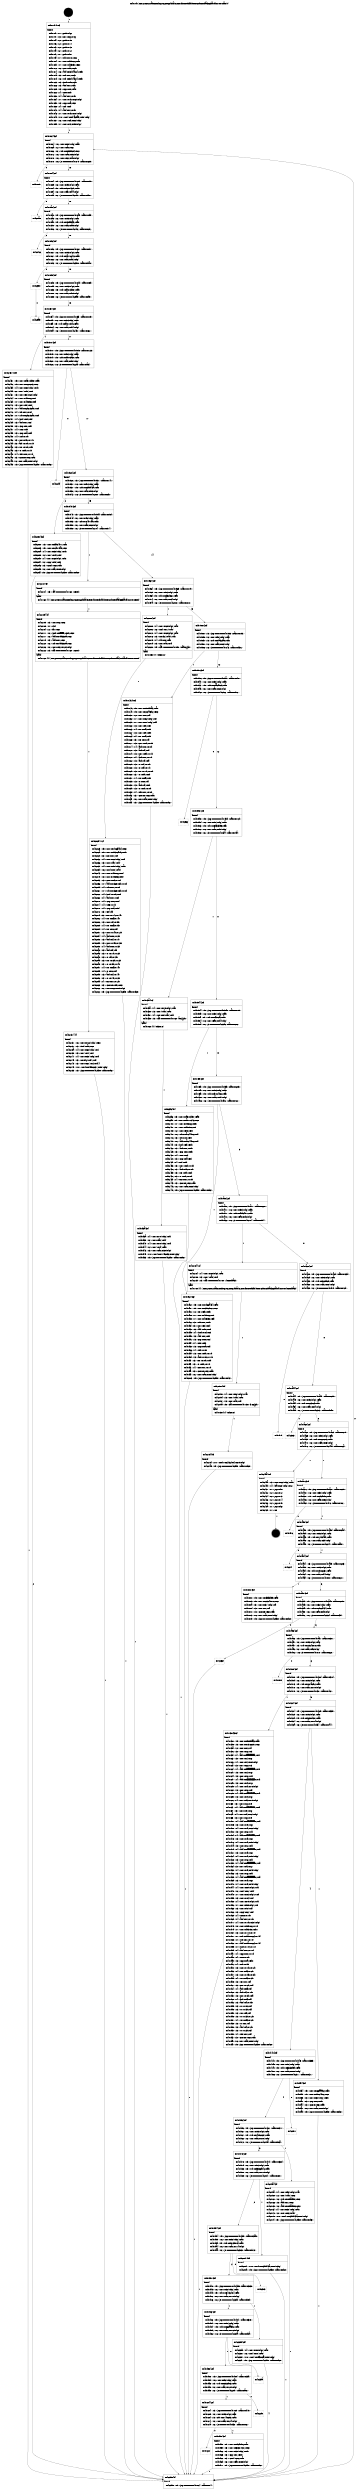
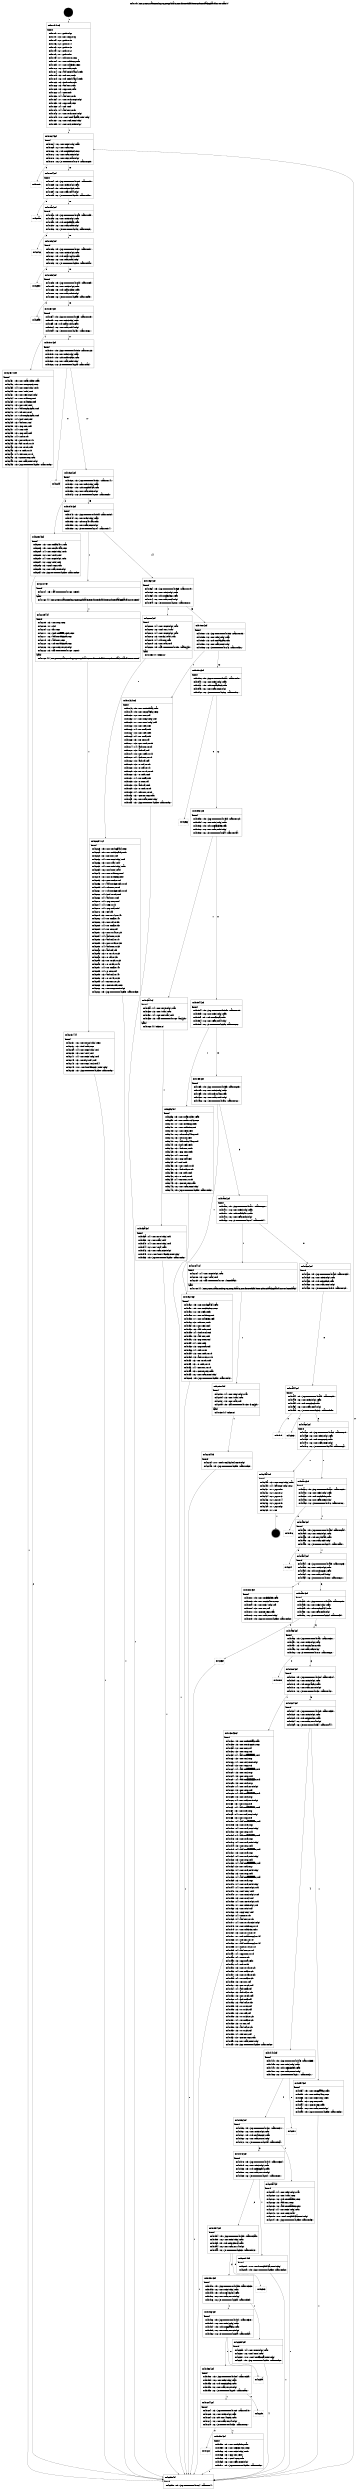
(36, 303) -> (41, 307)
(288, 1359) -> (284, 1422)
